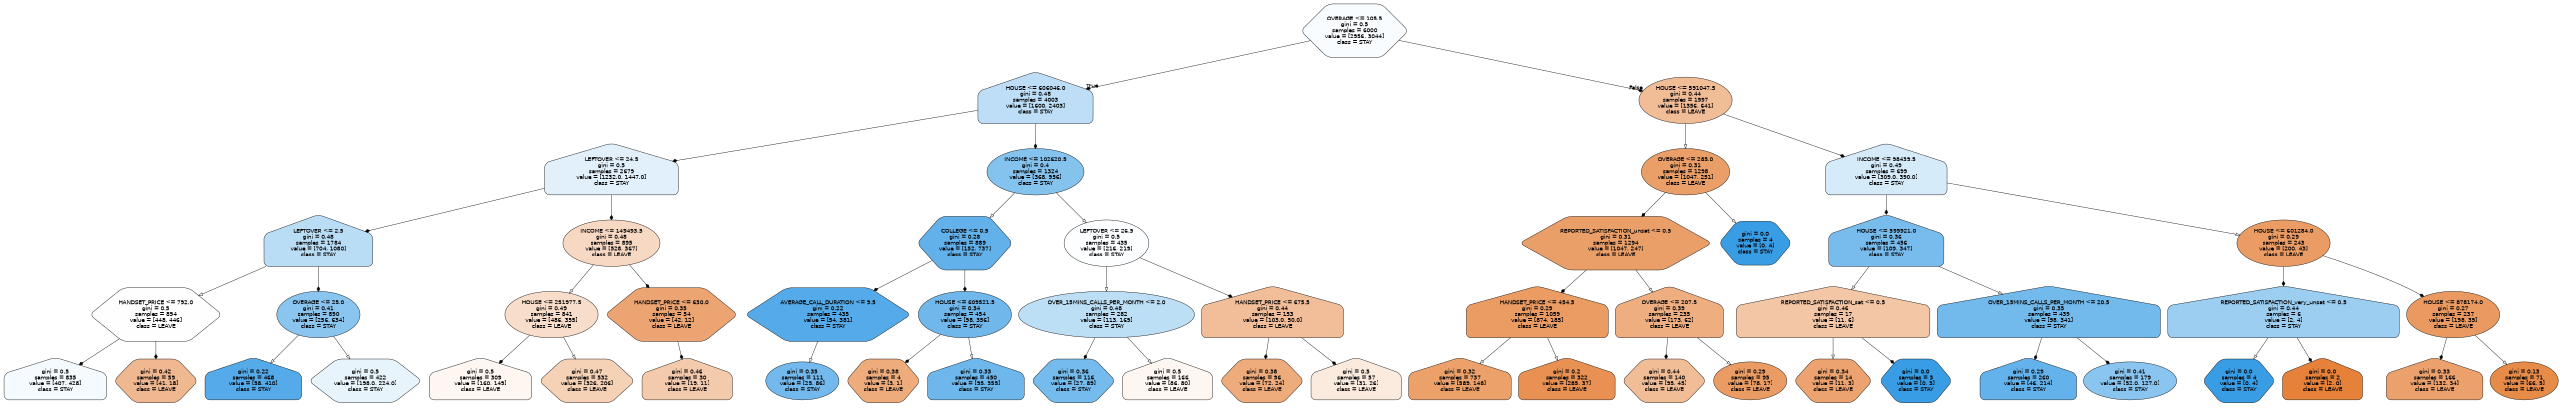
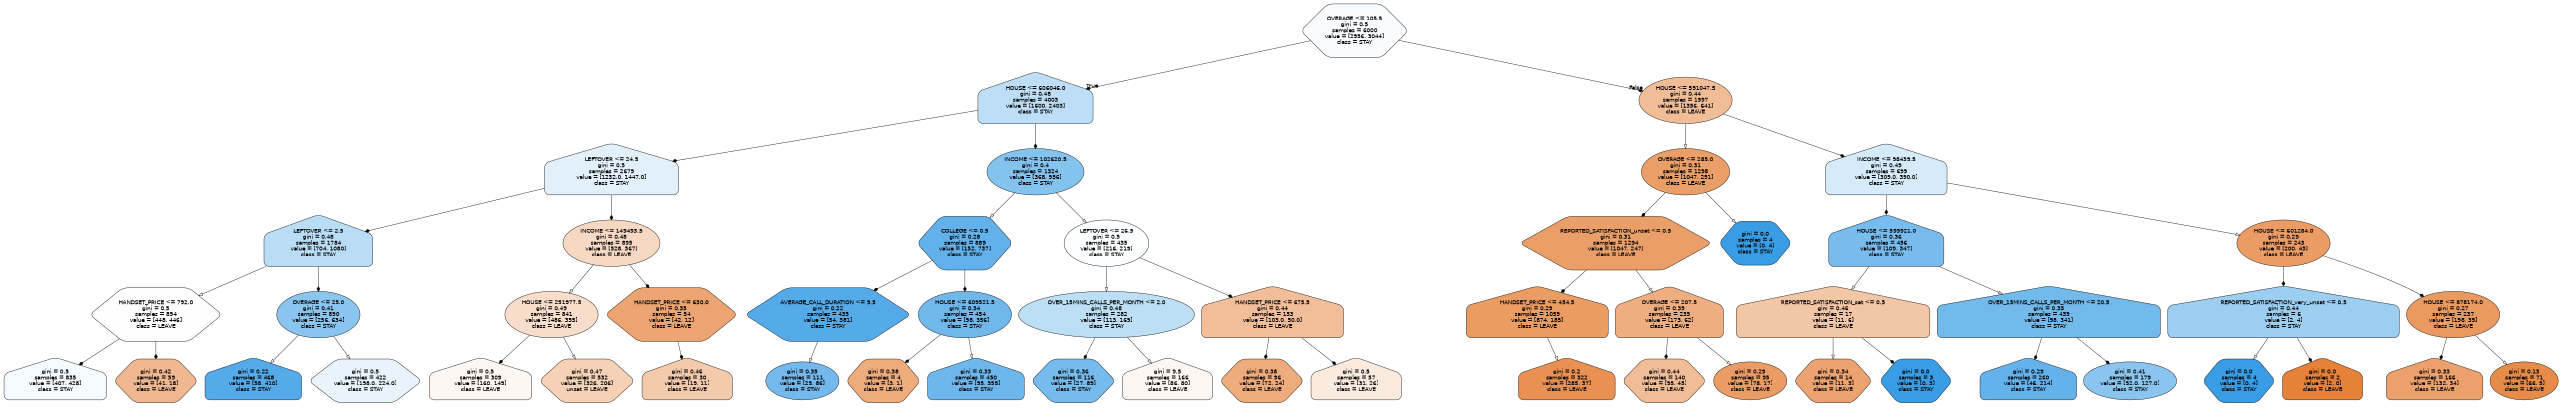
(587, 381) -> (587, 381)
(1168, 381) -> (1168, 381)
(1460, 381) -> none
